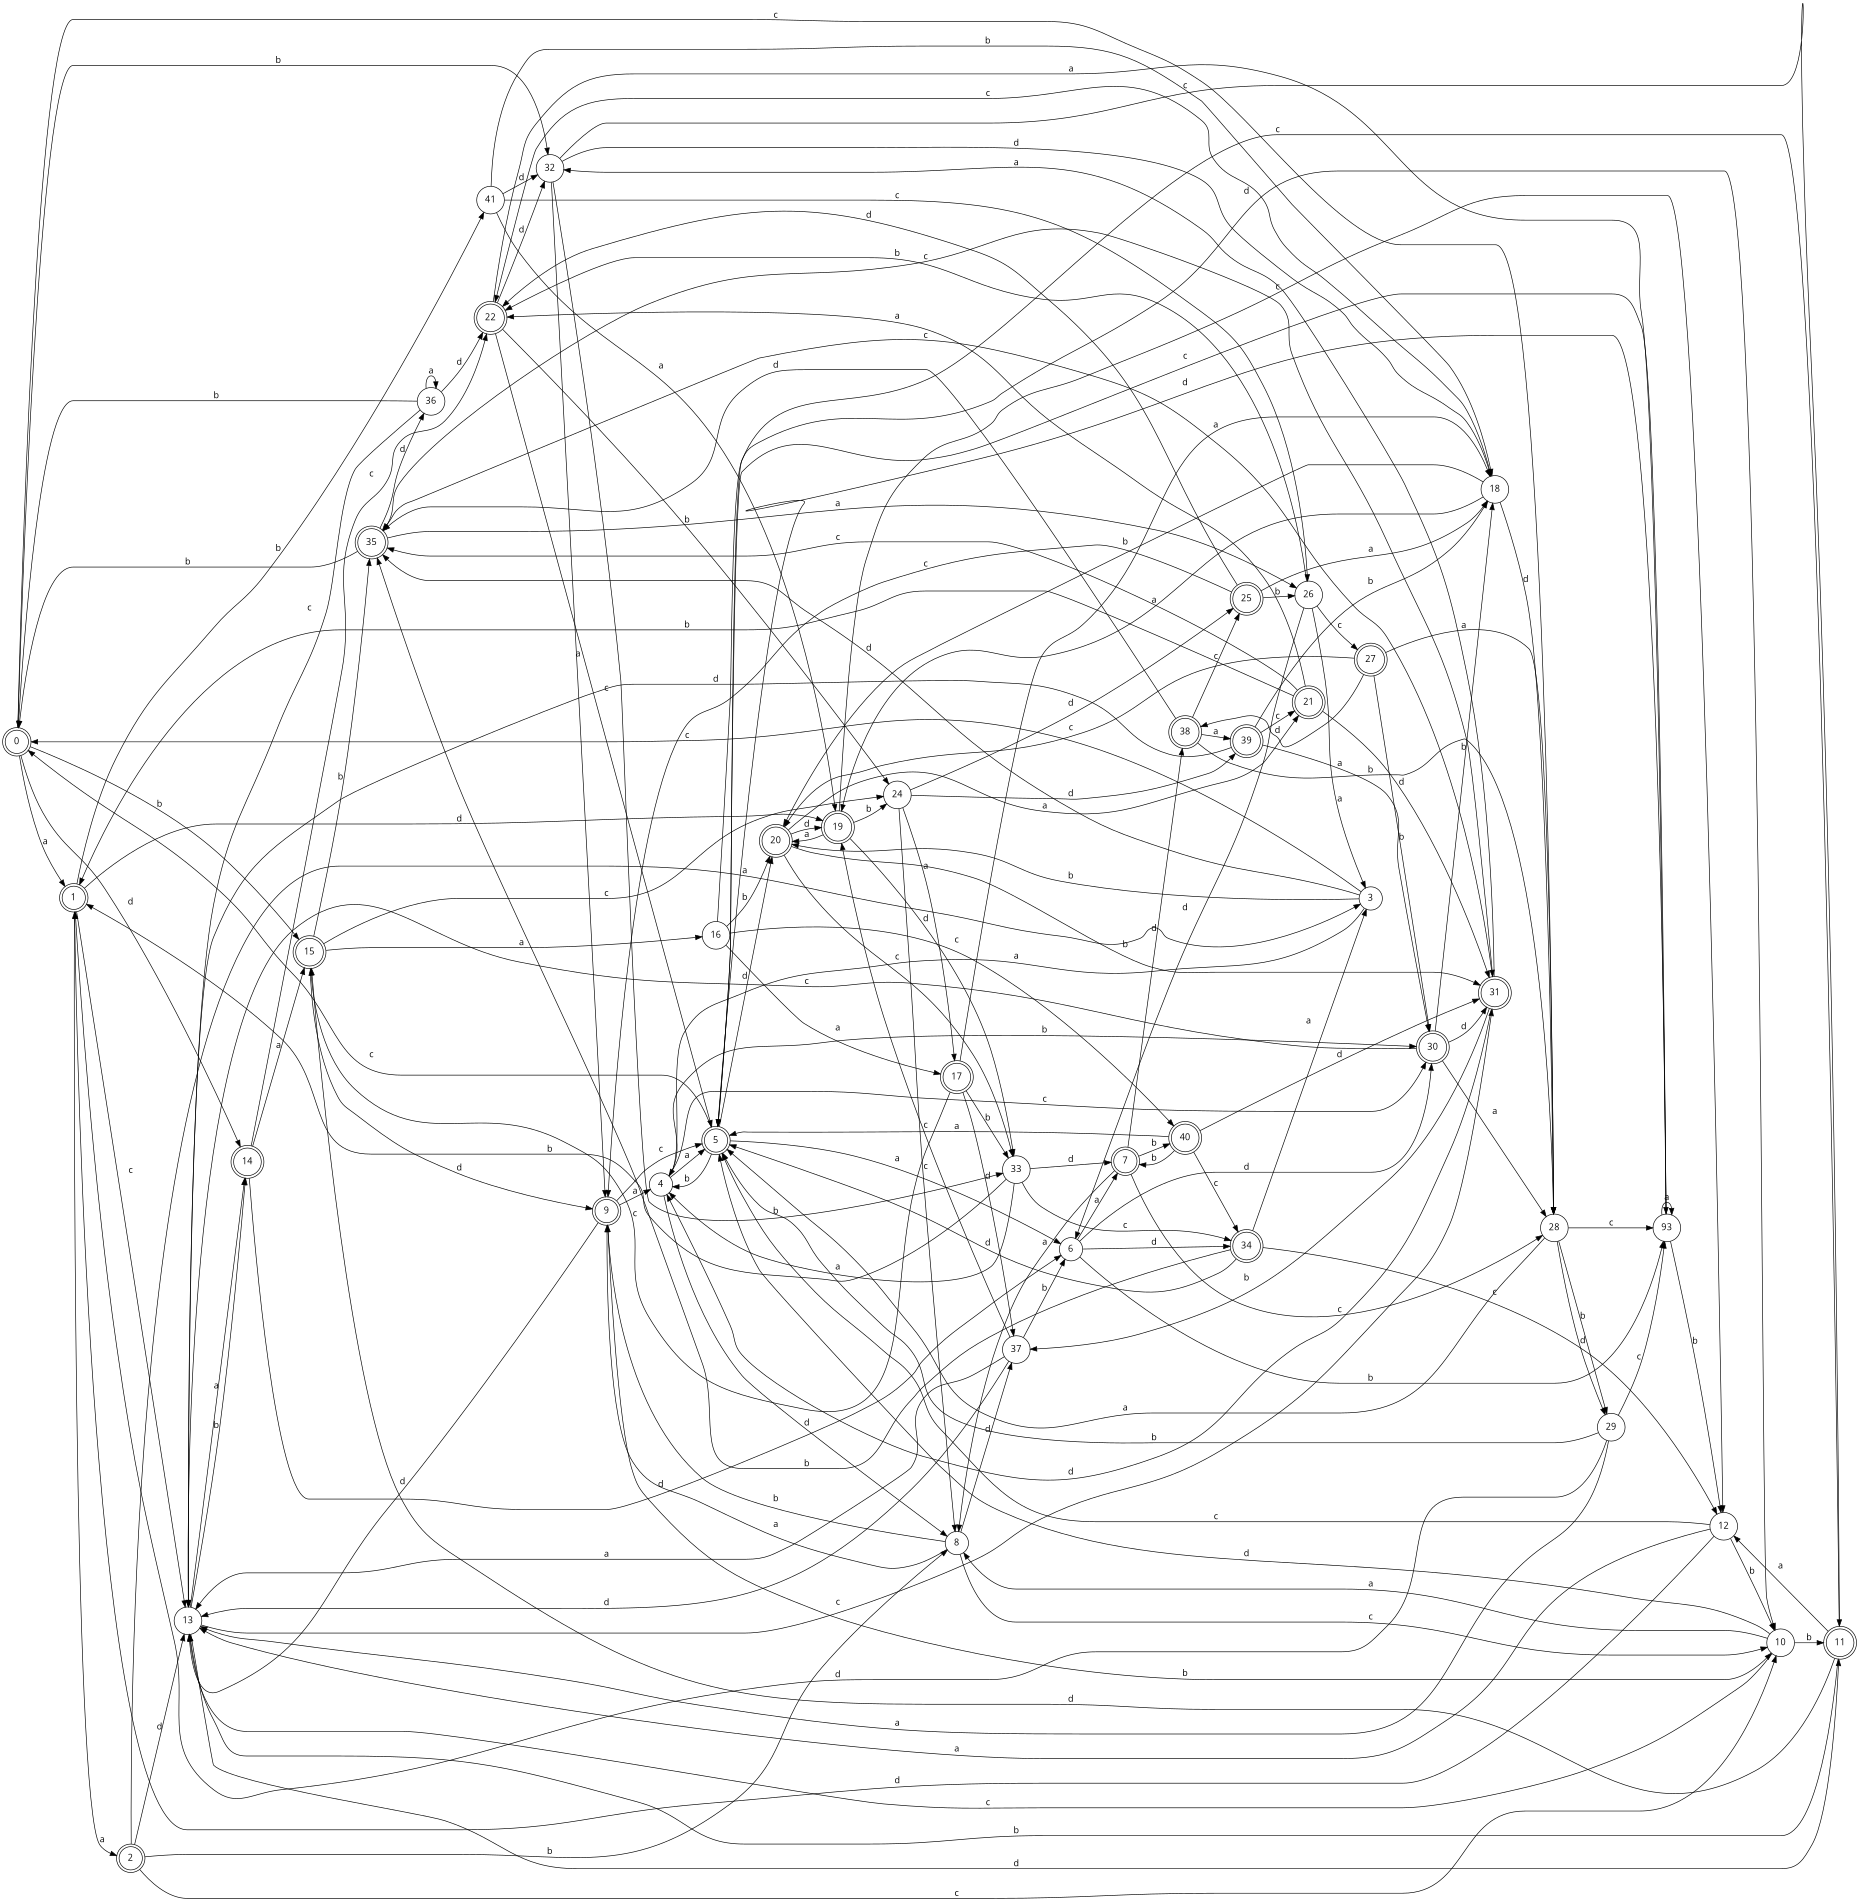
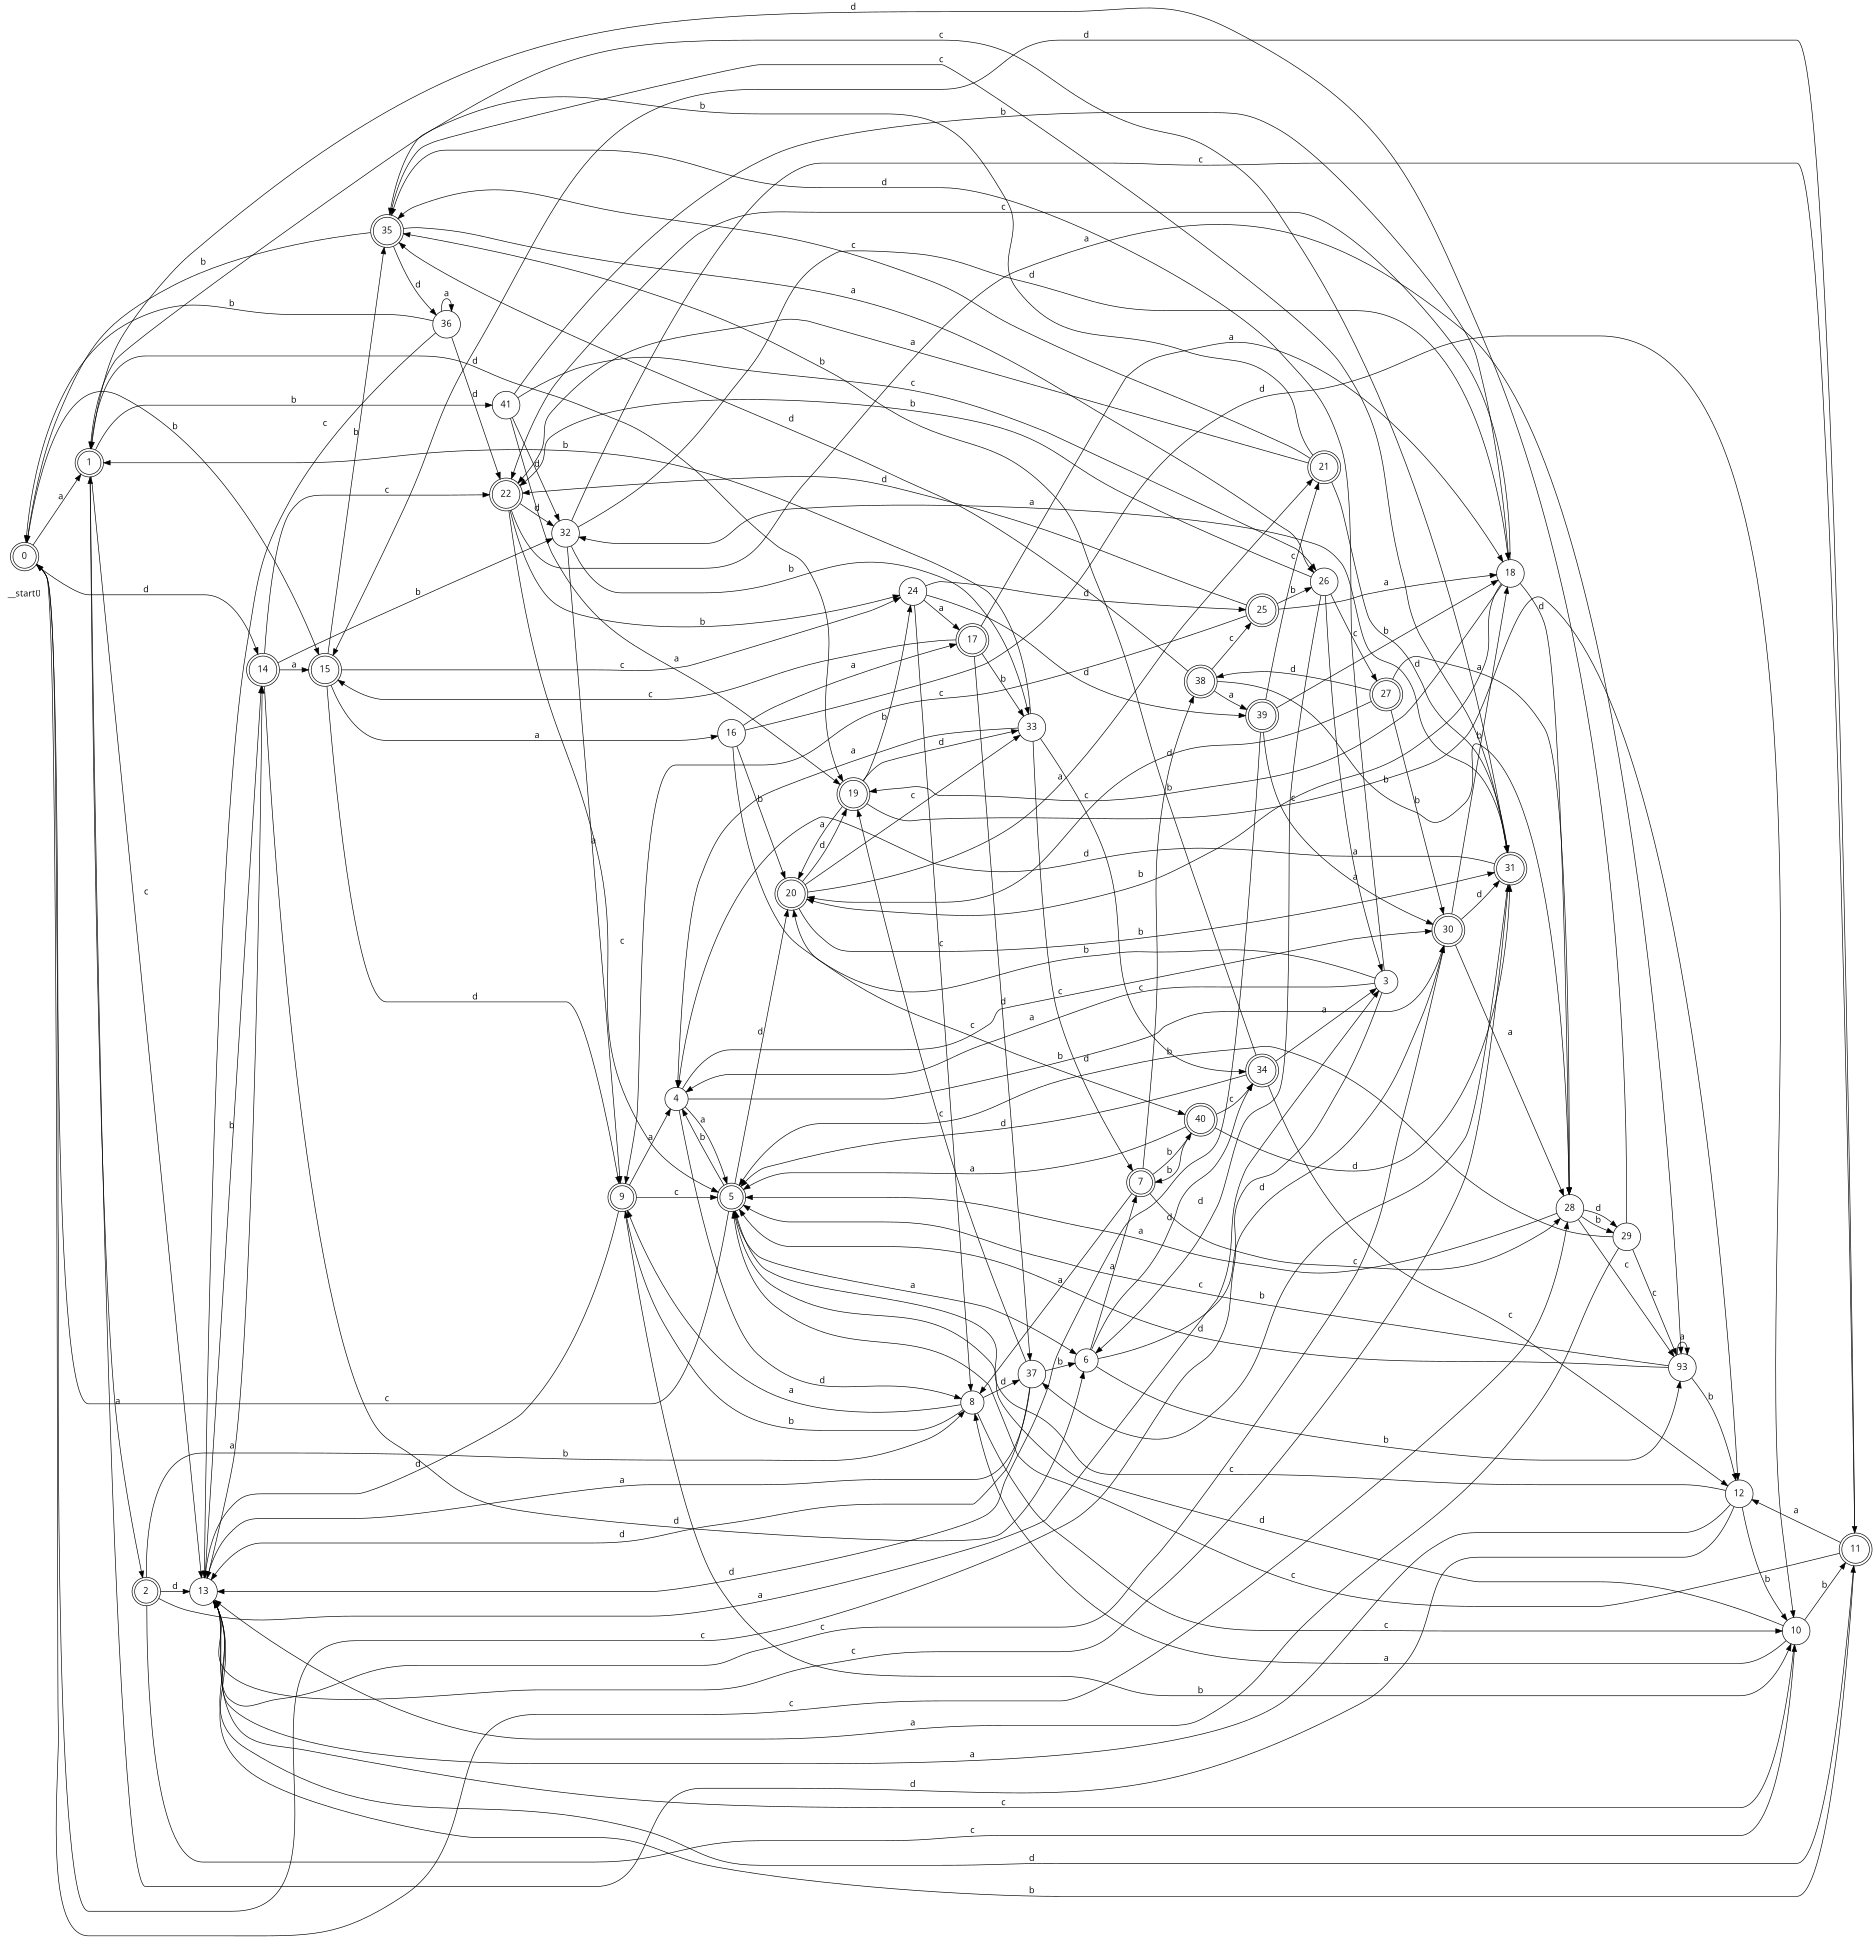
(54, 133) -> (412, 601)
none -> (25, 594)
(1154, 600) -> (1170, 788)
